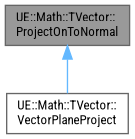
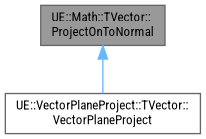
(67, 114) -> (103, 114)
